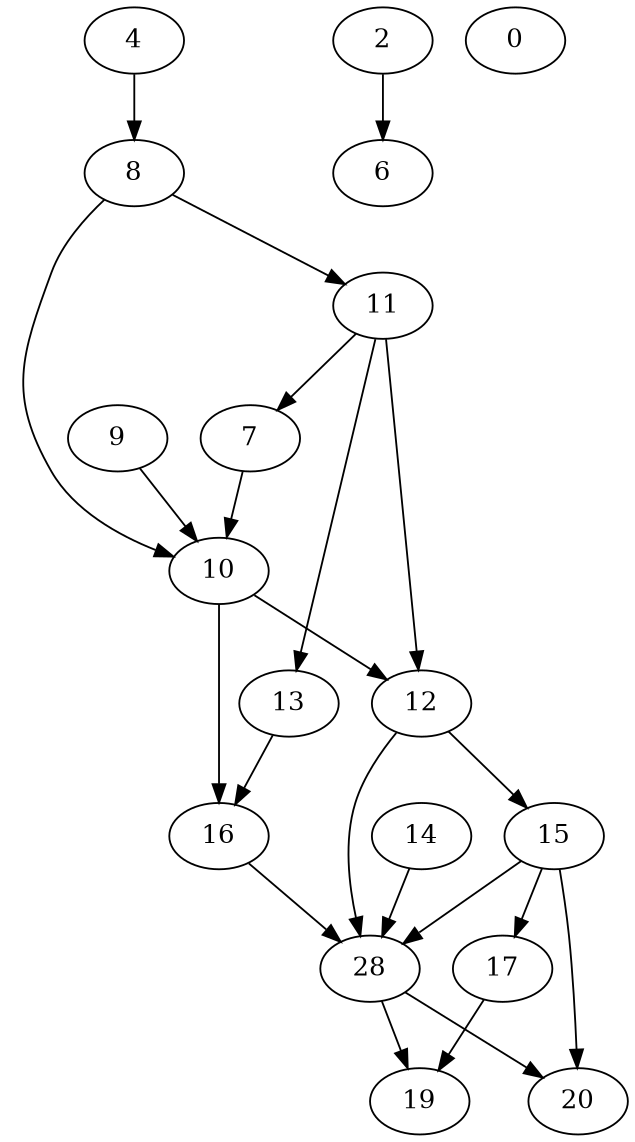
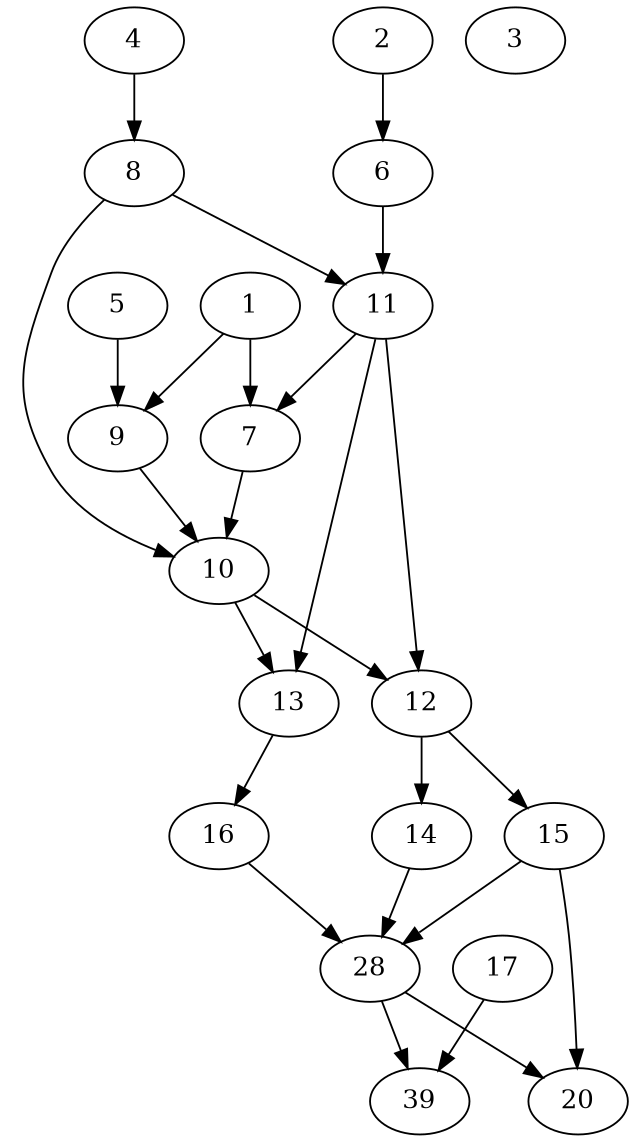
(516, 41) -> (516, 41)
none -> (383, 230)
none -> (118, 306)
none -> (250, 306)
(219, 694) -> (250, 629)
(351, 820) -> (422, 761)
(532, 894) -> none
(420, 1101) -> (420, 1101)
